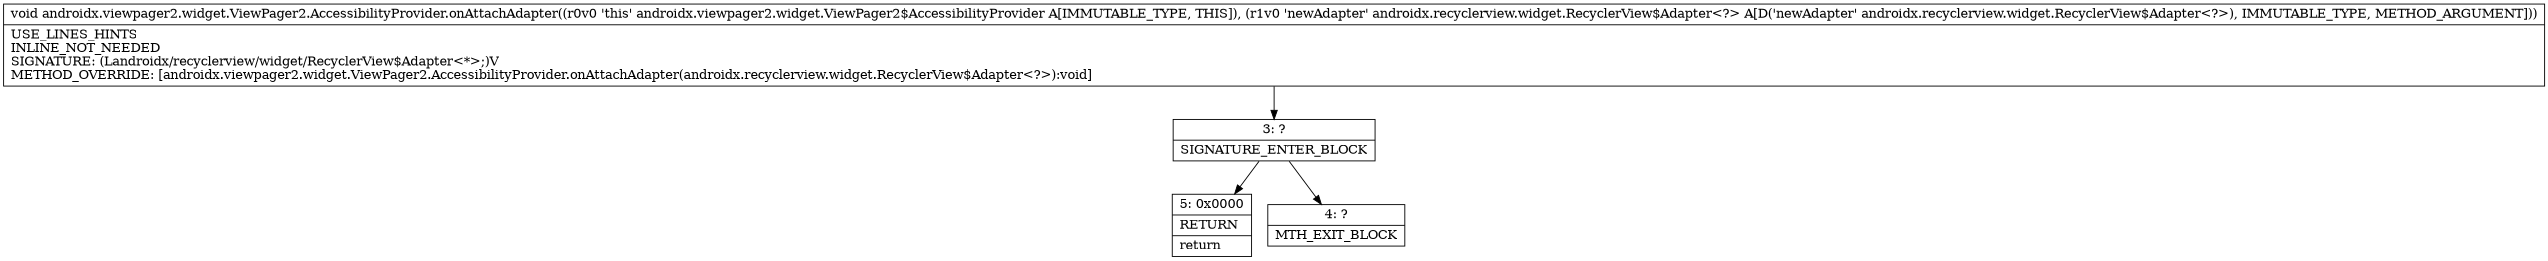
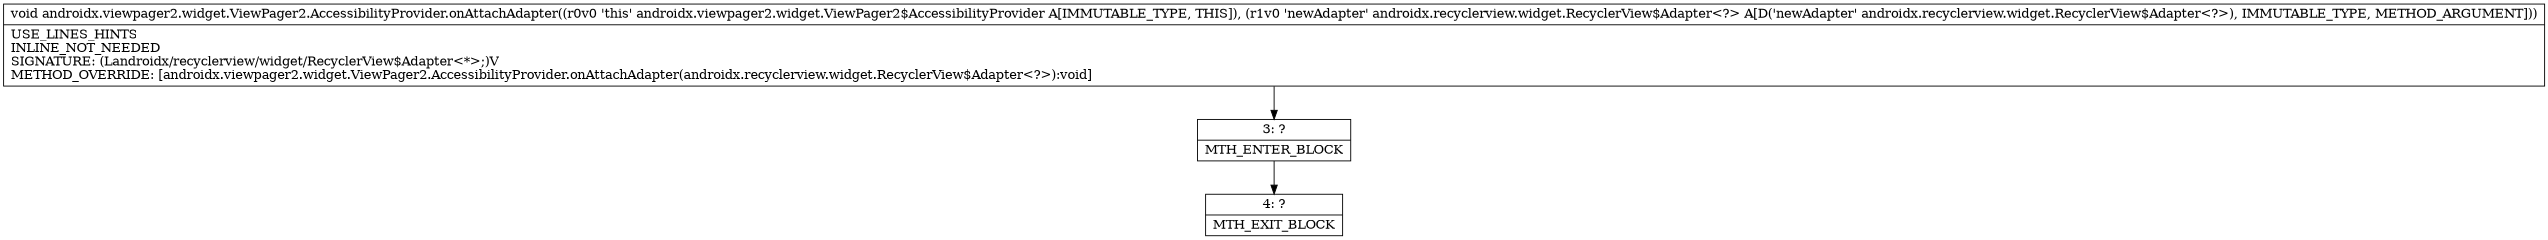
(1274, 150) -> (1274, 150)
(1212, 225) -> none
